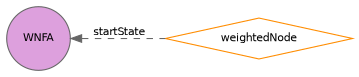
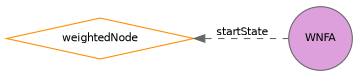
(124, 39) -> (247, 39)
